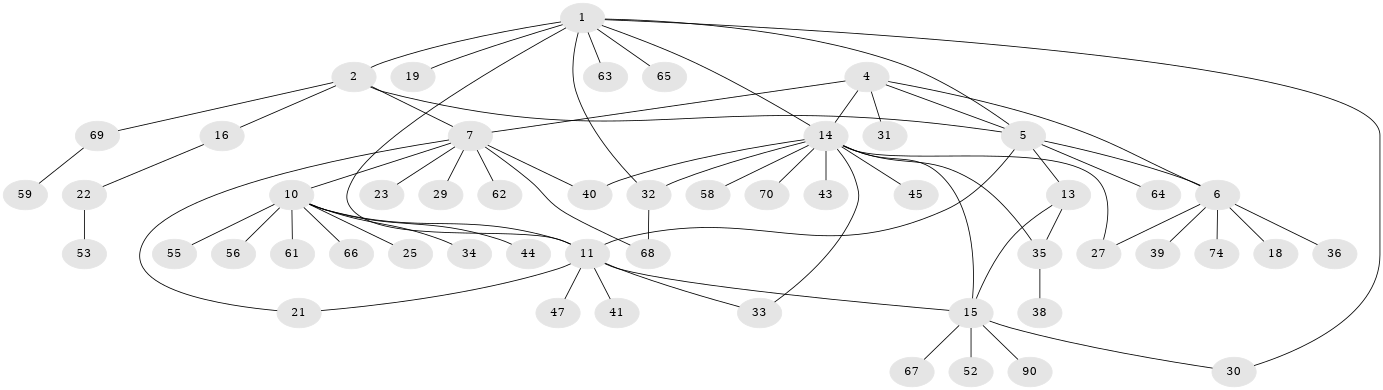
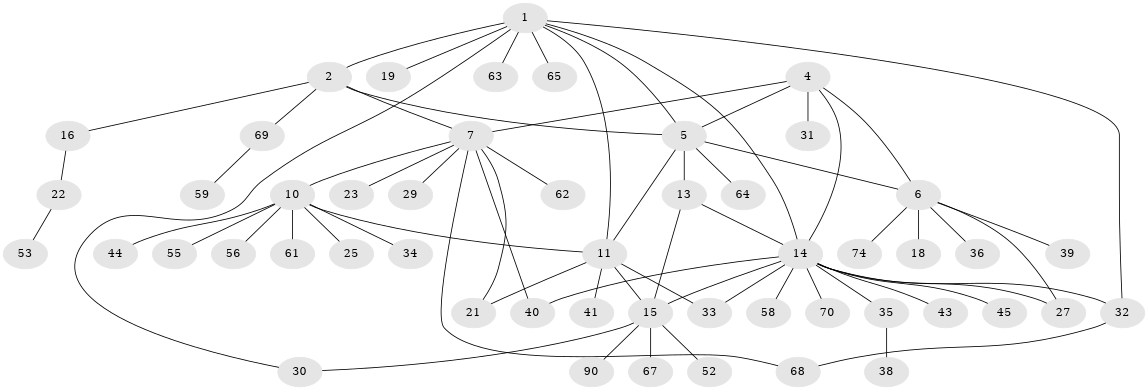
(1054, 224) -> (742, 225)
(352, 254) -> none
(558, 313) -> none
